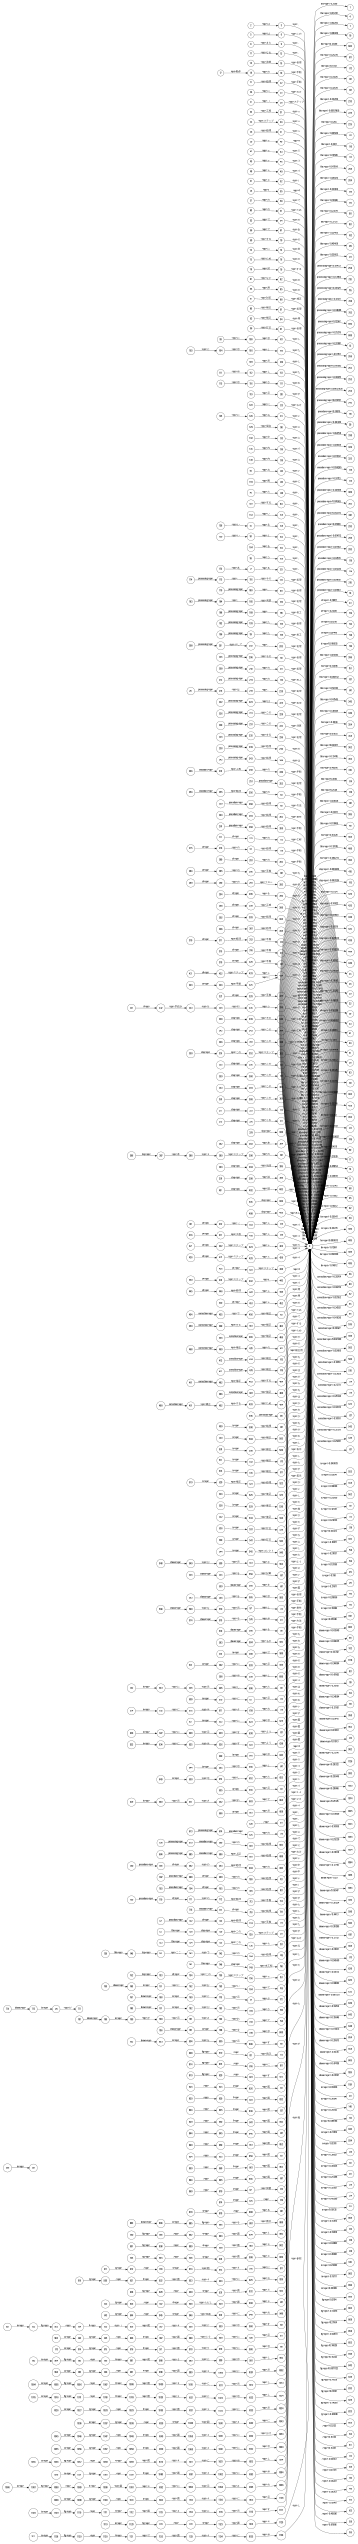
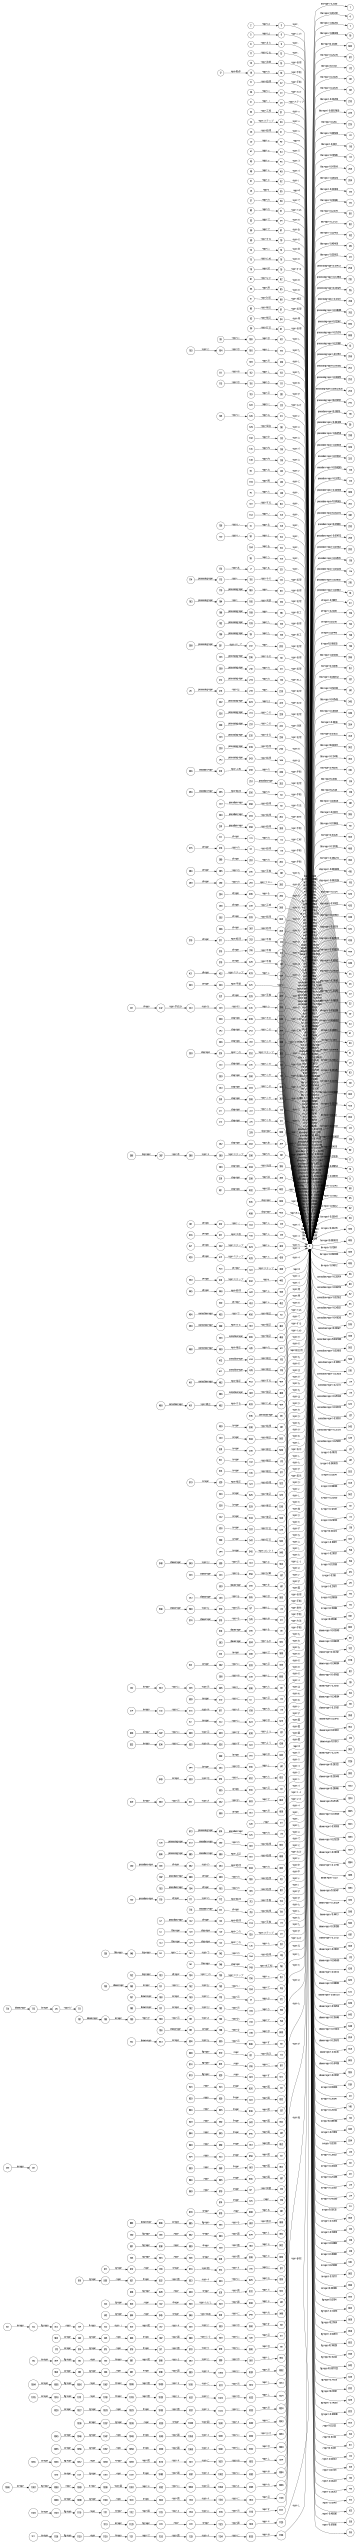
(265, 981) -> (308, 1093)
none -> (350, 1461)
